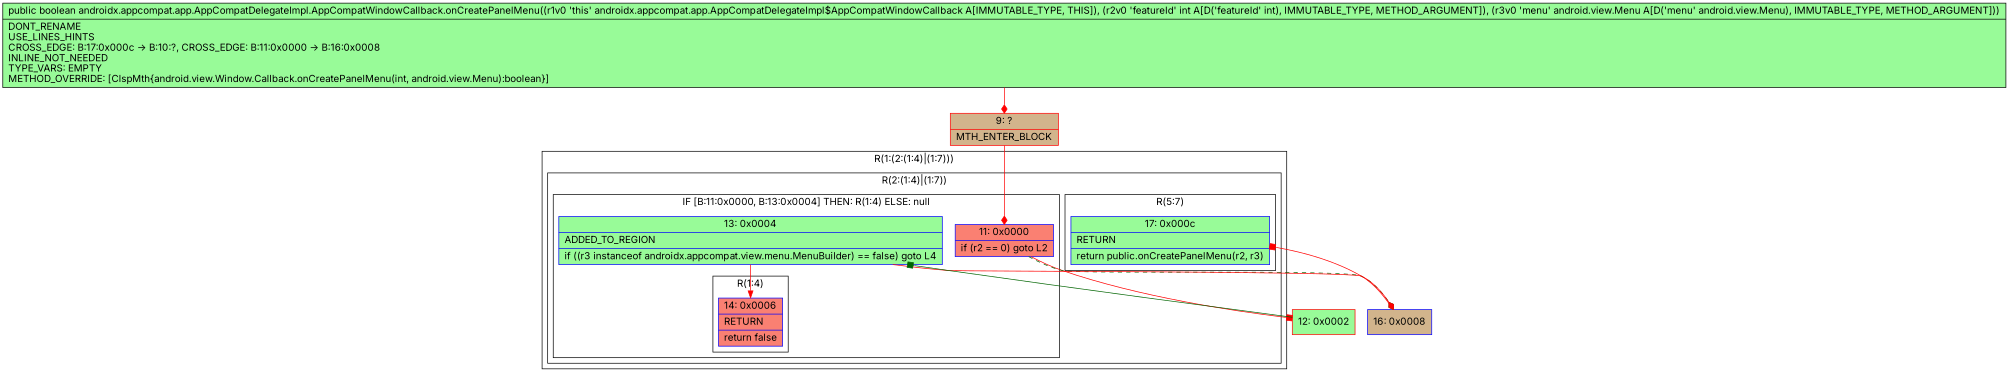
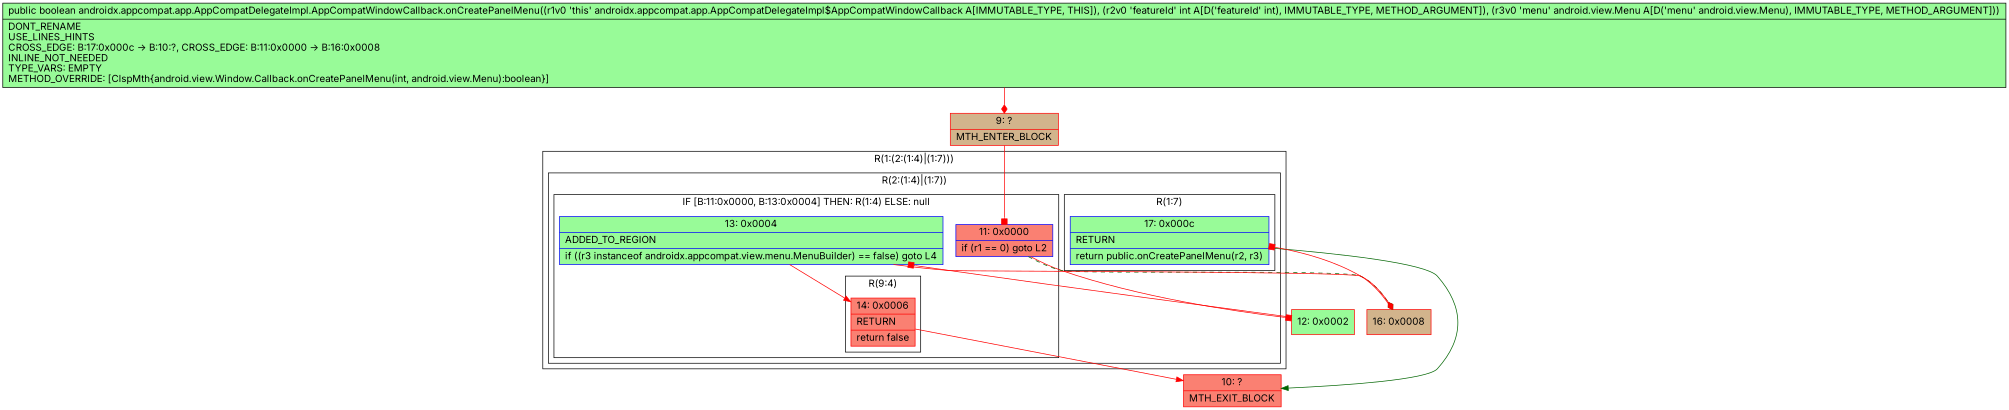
(1004, 181) -> (1004, 181)
(1170, 203) -> (1170, 203)
(1004, 248) -> (1004, 248)
(751, 284) -> (883, 284)
(1103, 292) -> (1103, 292)
(751, 322) -> (883, 322)
(1400, 322) -> (1399, 322)
none -> (1232, 391)
